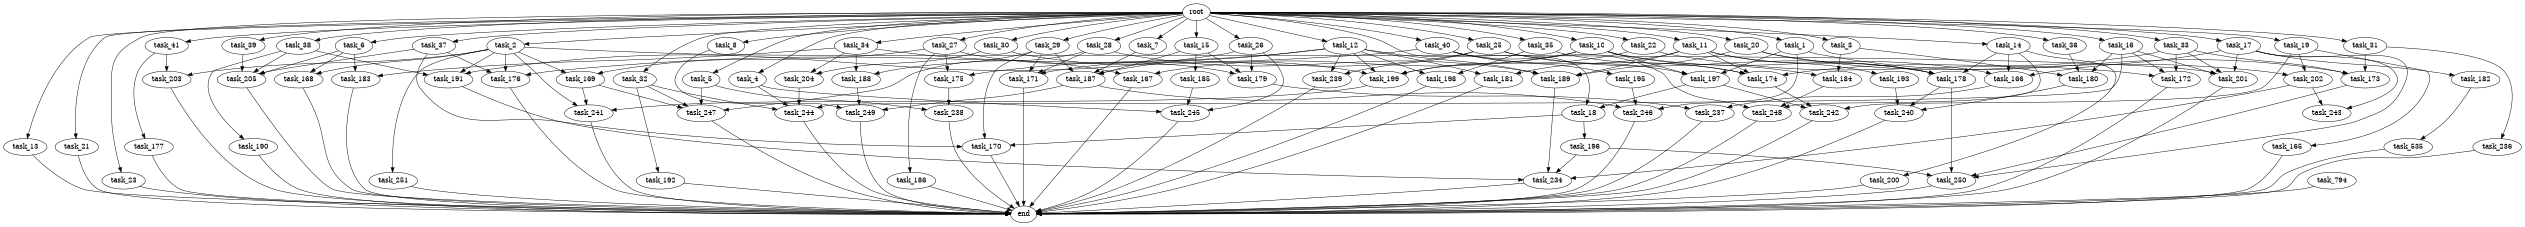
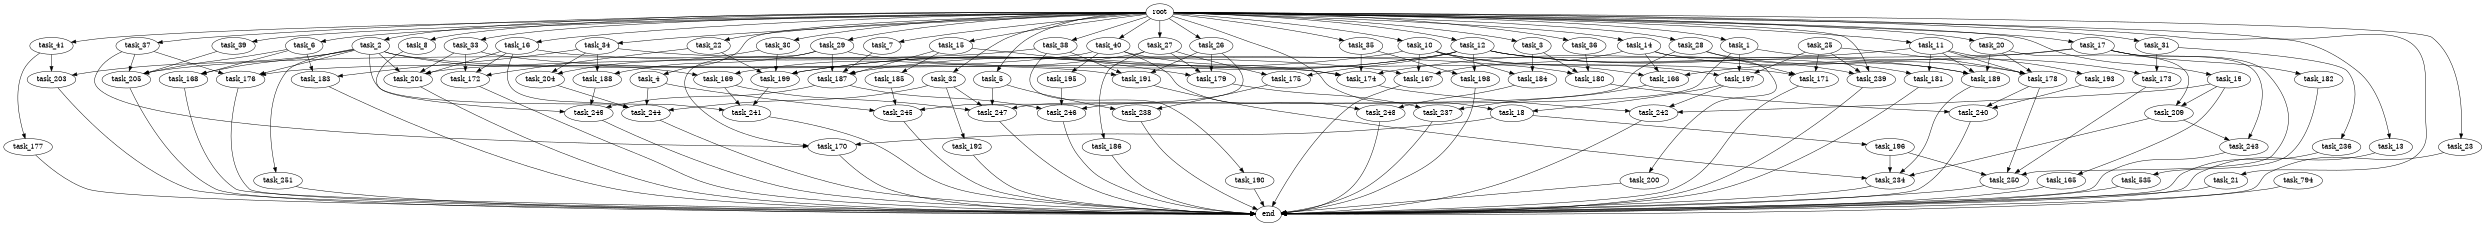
(1340, 21) -> (1529, 19)
(2231, 57) -> none
(2308, 80) -> (2169, 113)
(1936, 102) -> (1550, 62)
none -> (1761, 206)
